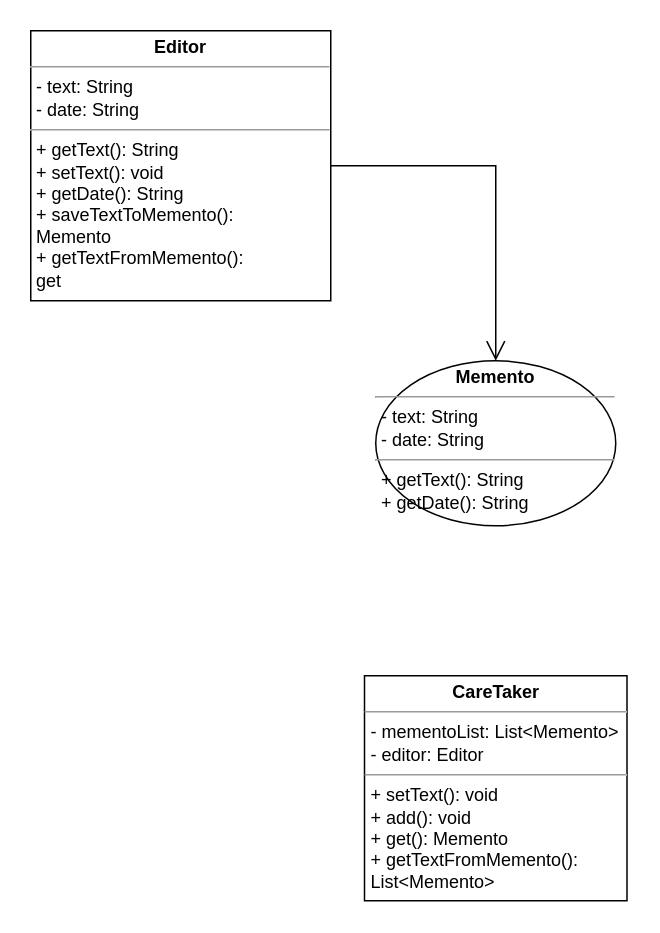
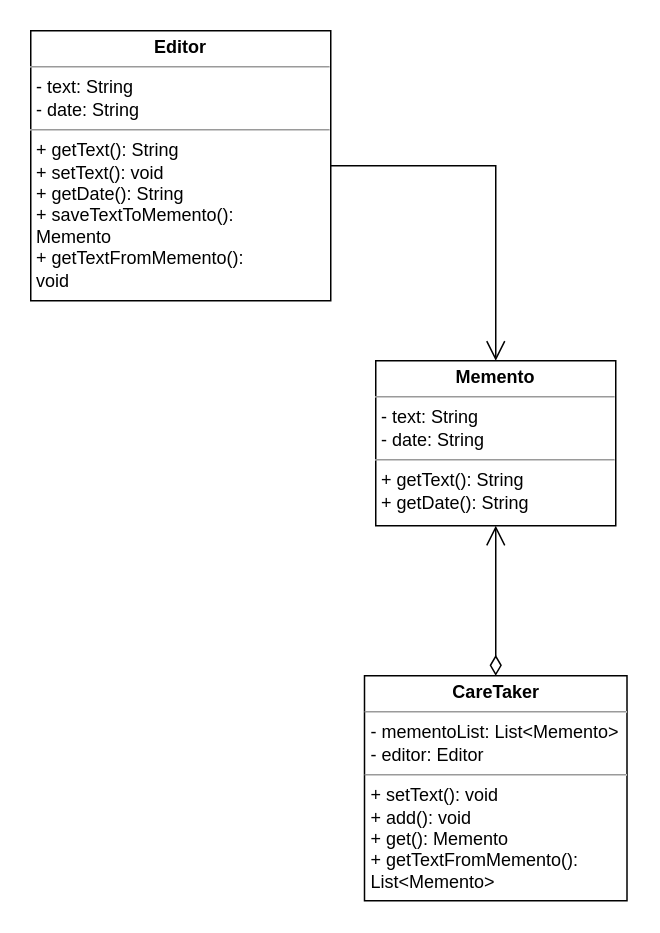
(142, 139) -> (142, 139)
(496, 443) -> (496, 443)
none -> (496, 593)
